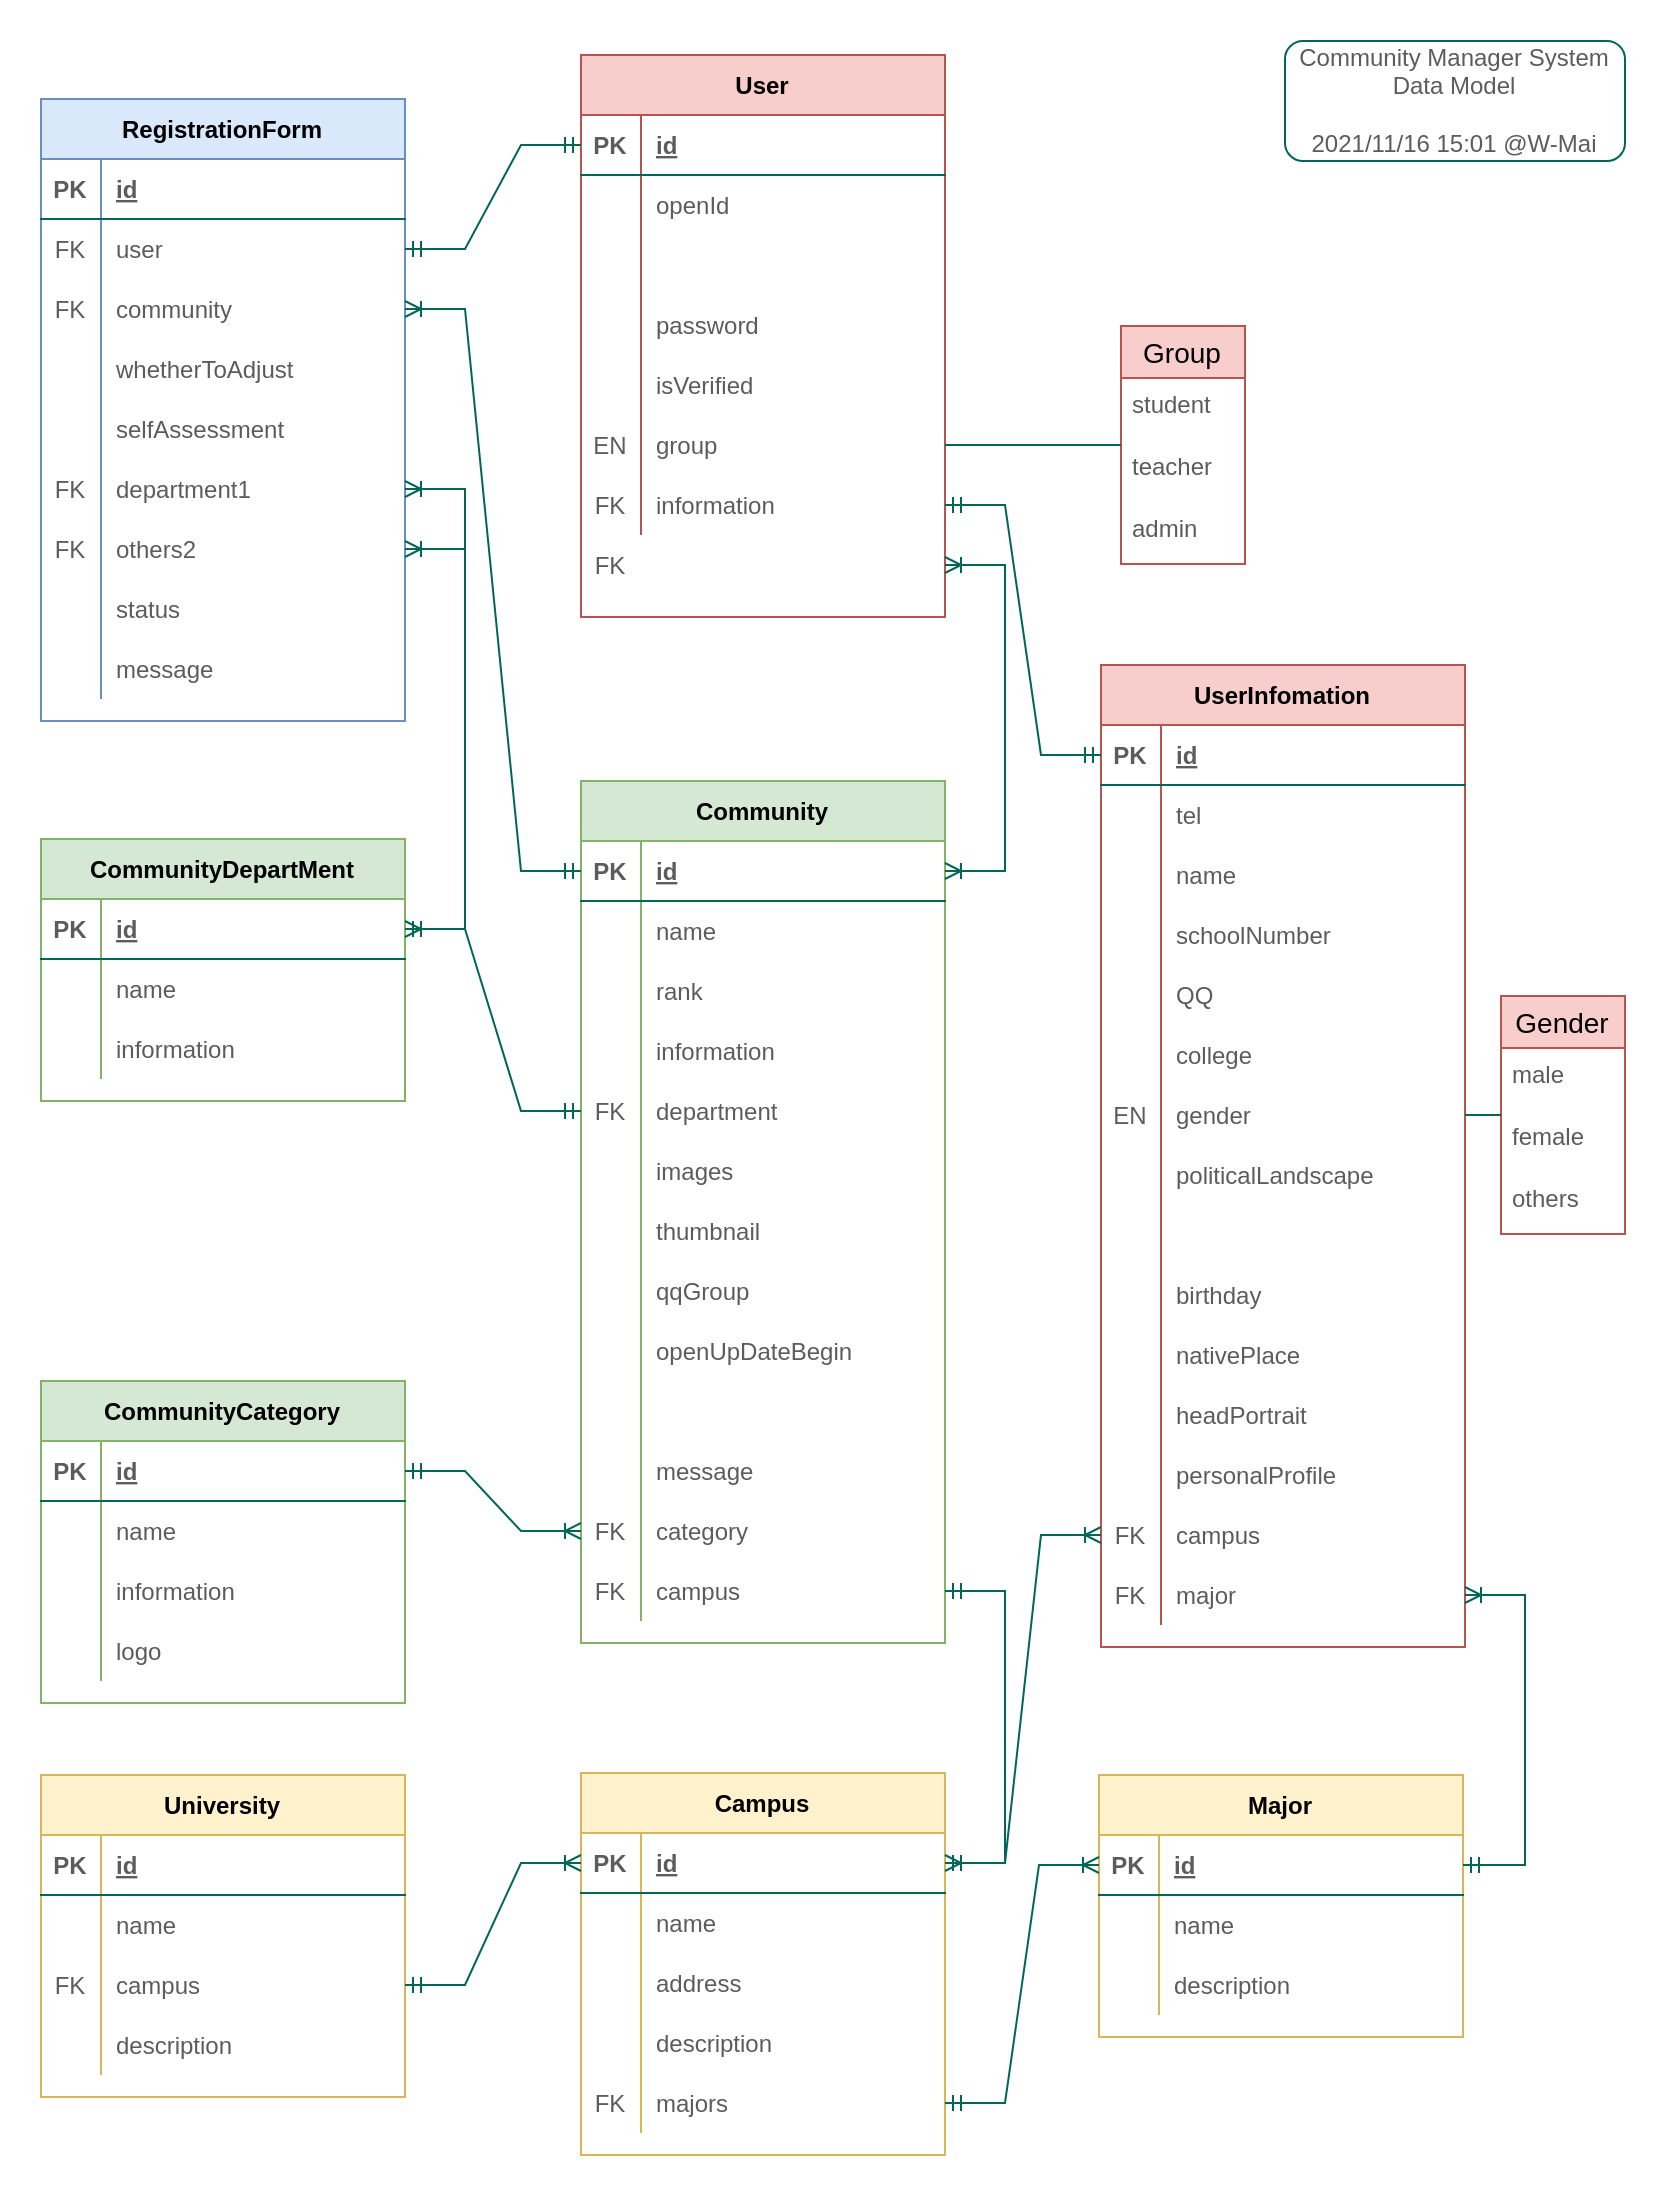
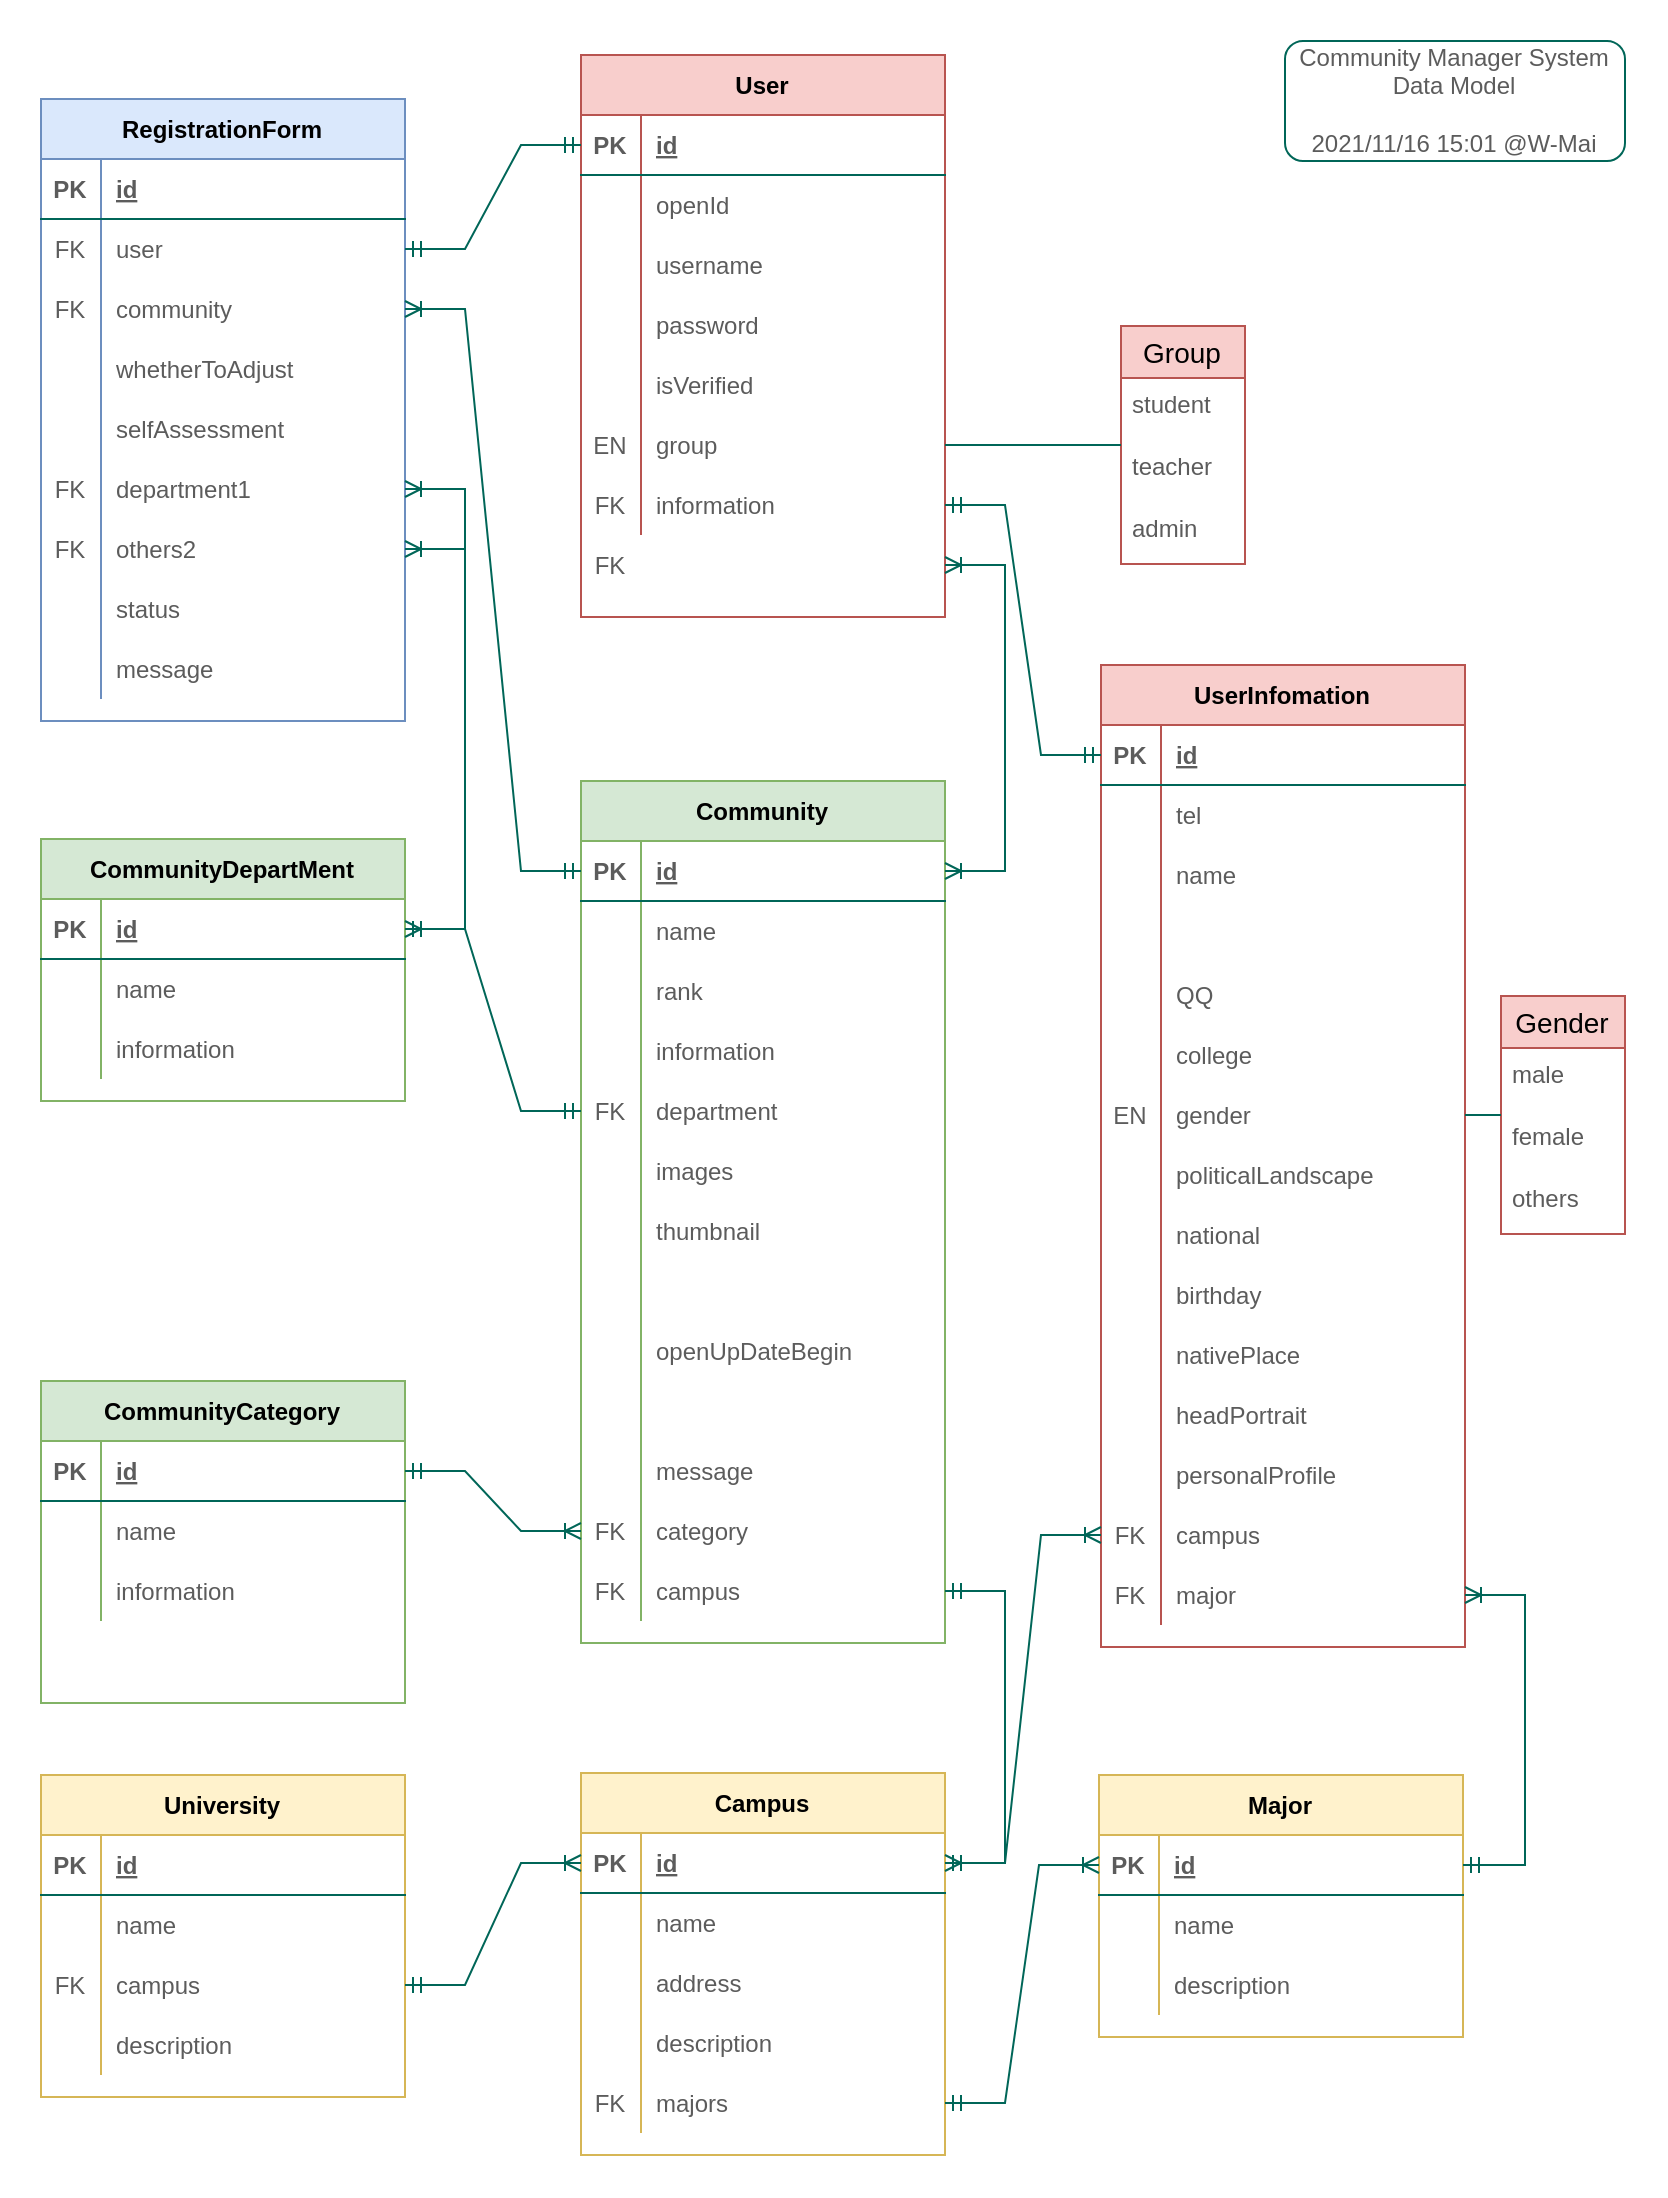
none -> (793, 265)
(1313, 935) -> none
none -> (1313, 1235)
(793, 1291) -> none
(253, 1651) -> none
